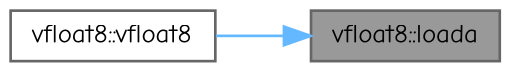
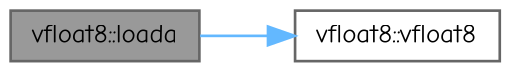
(250, 36) -> (234, 36)
